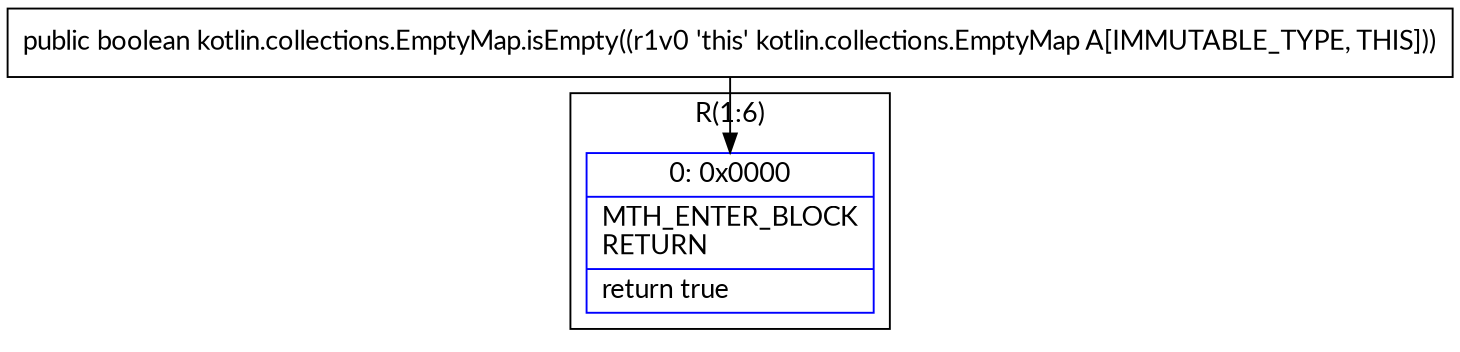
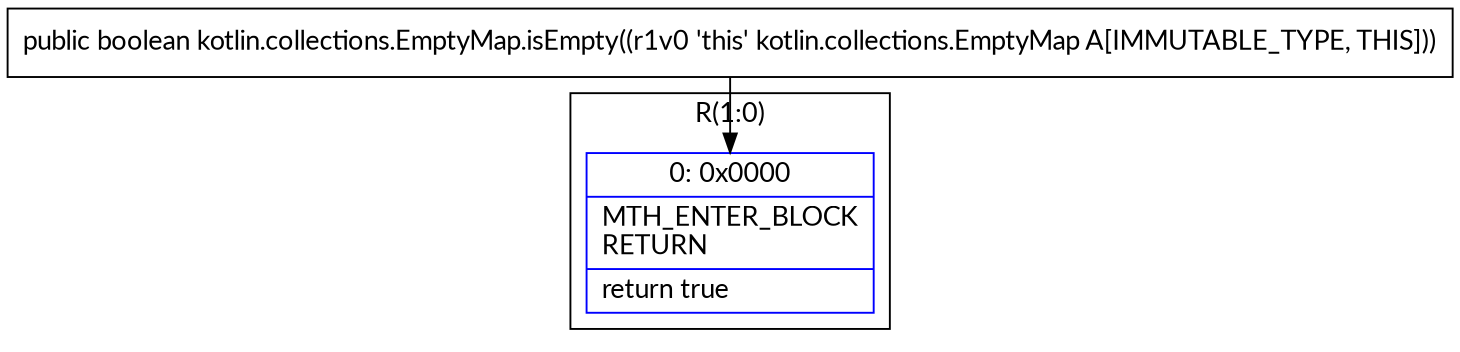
(730, 115) -> (730, 115)
